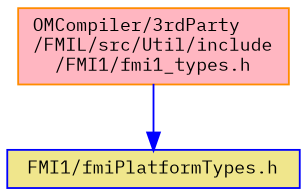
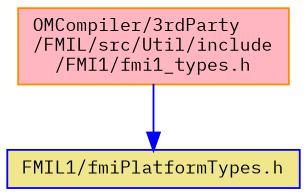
(154, 169) -> (154, 169)
